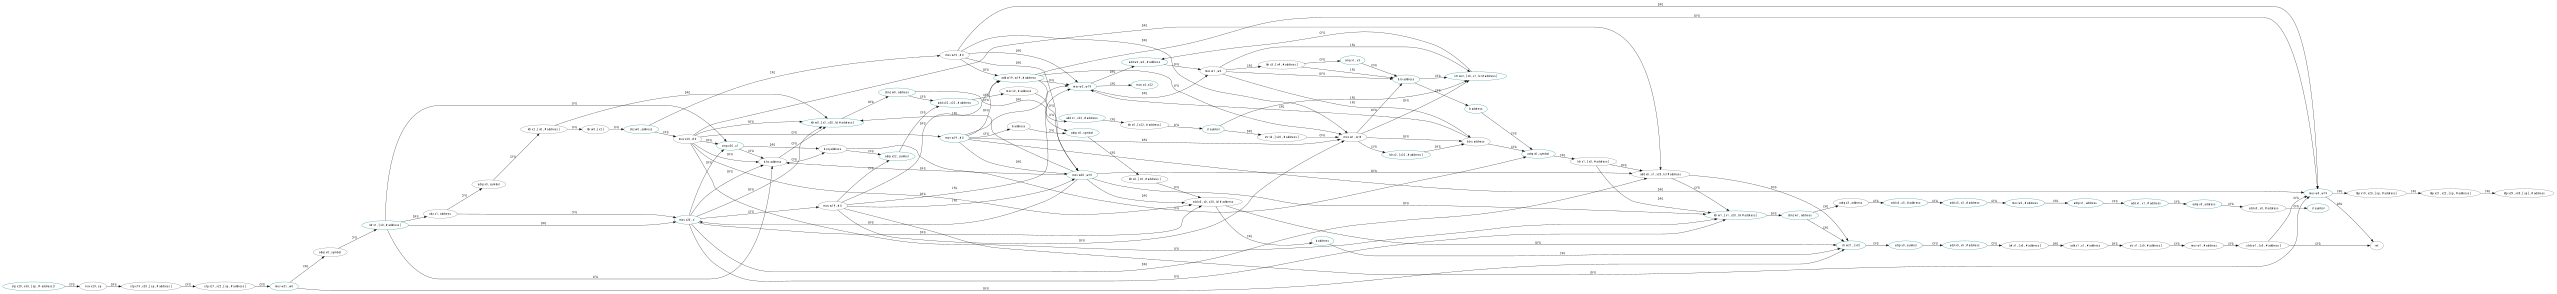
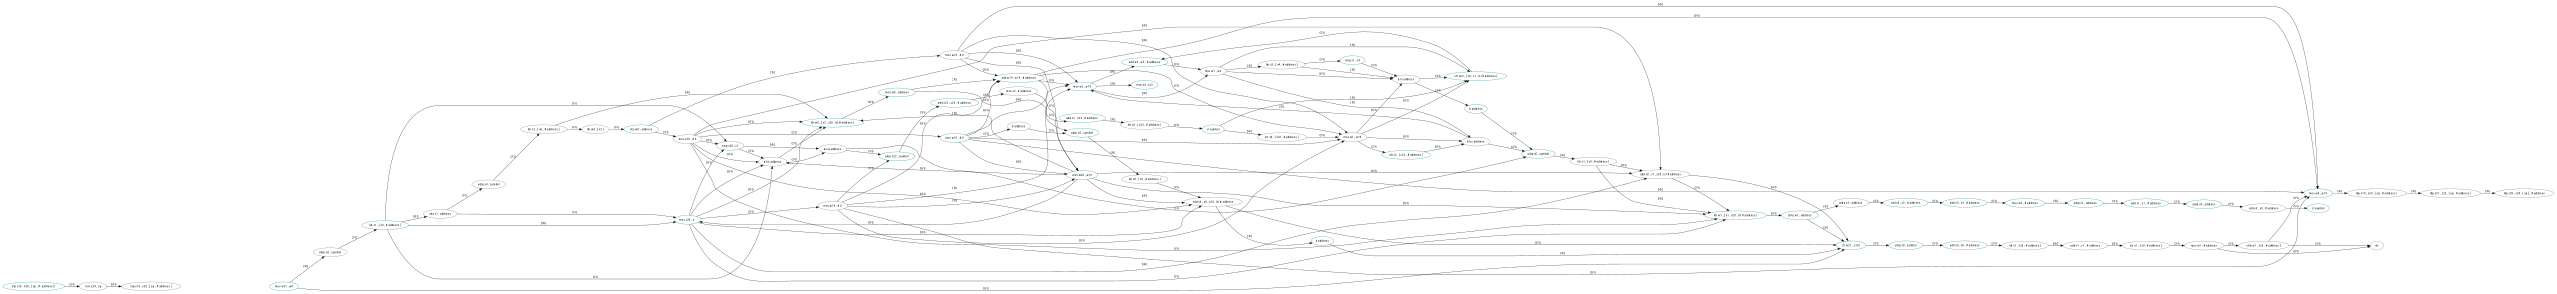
(920, 99) -> (952, 84)
(2350, 217) -> (2293, 253)
(225, 286) -> none
